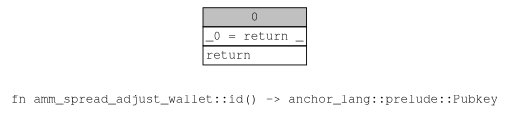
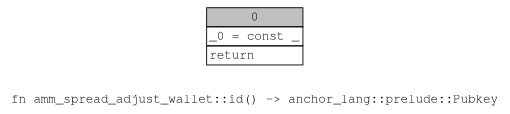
(255, 36) -> (255, 36)
